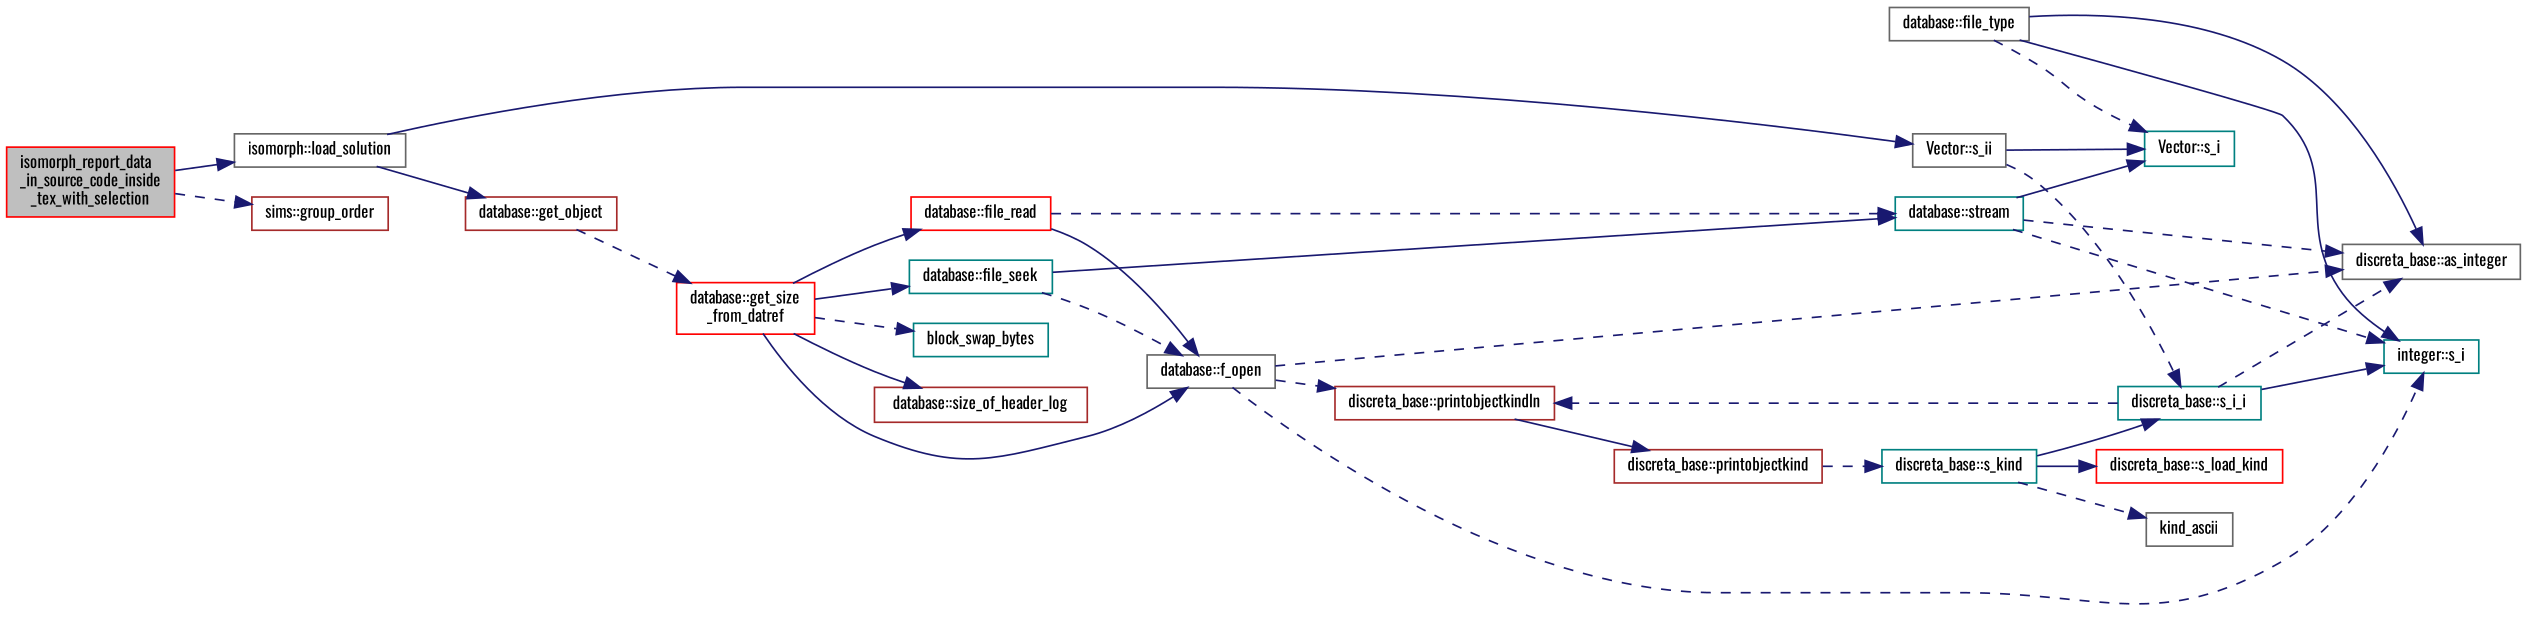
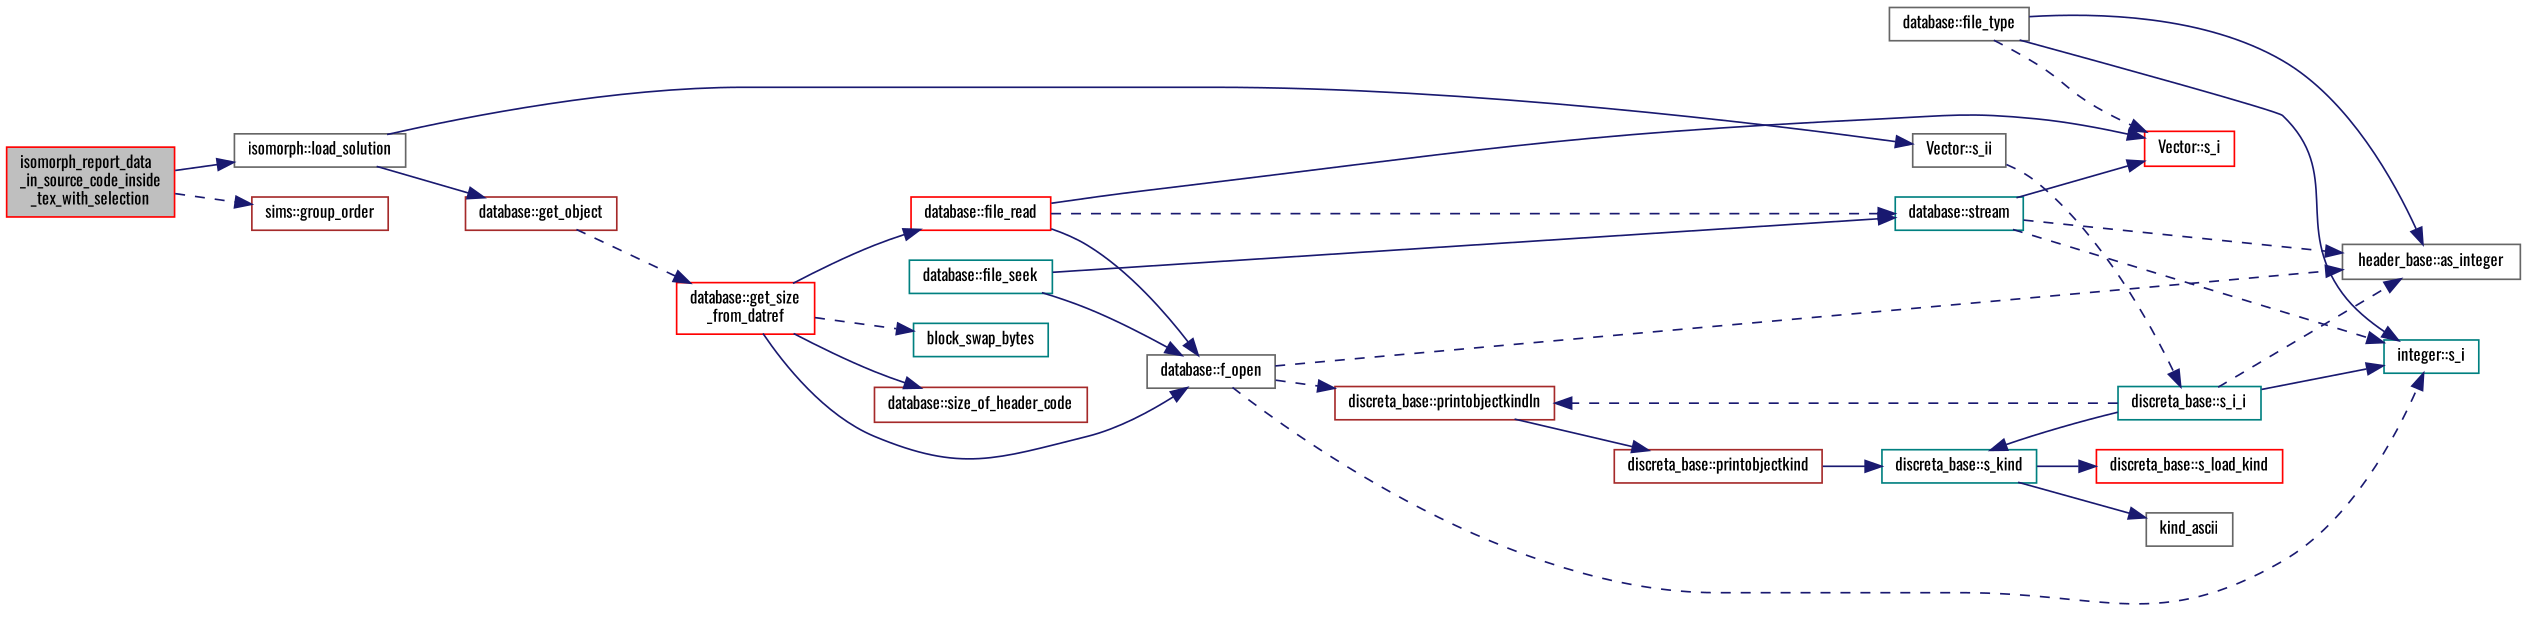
(2190, 149) -> (2190, 149)
(2067, 150) -> (1589, 138)
(2431, 262) -> (2431, 262)
(853, 294) -> none
(1106, 316) -> (1106, 316)
(981, 405) -> (981, 405)
(2090, 441) -> (2062, 427)
(1844, 466) -> (1844, 466)
(2074, 498) -> (2074, 498)
